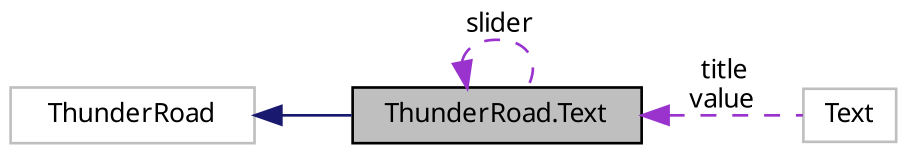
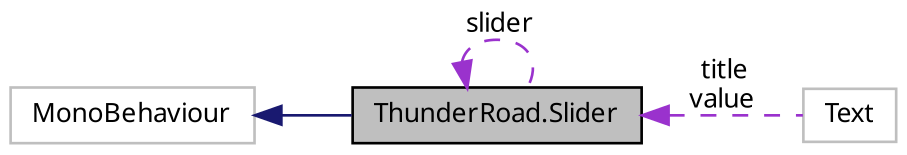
(133, 115) -> (133, 115)
(497, 115) -> (497, 115)
